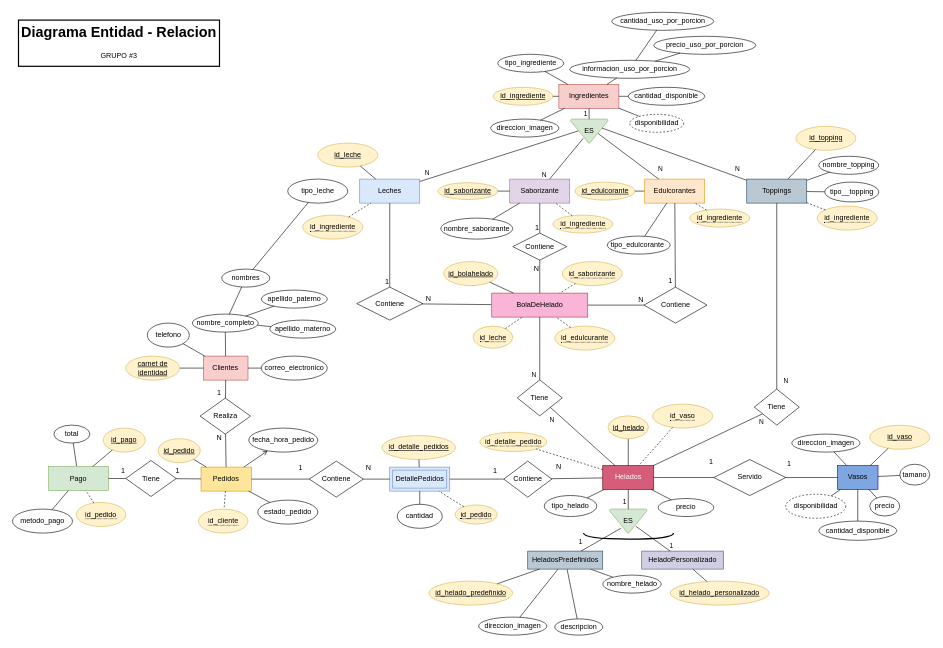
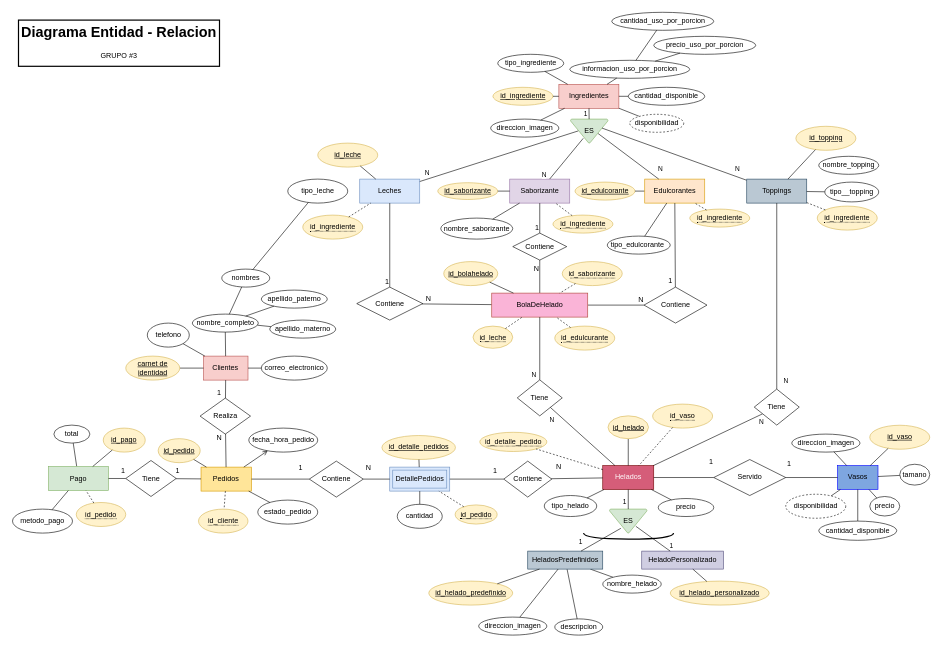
(818, 176) -> none
